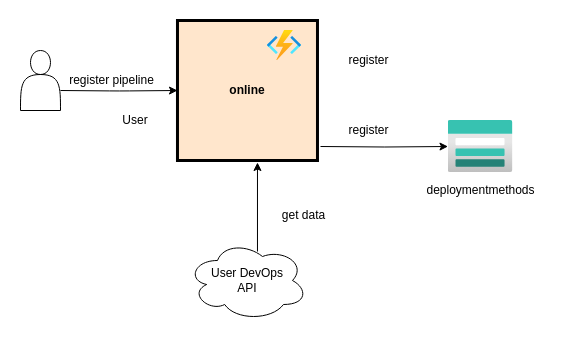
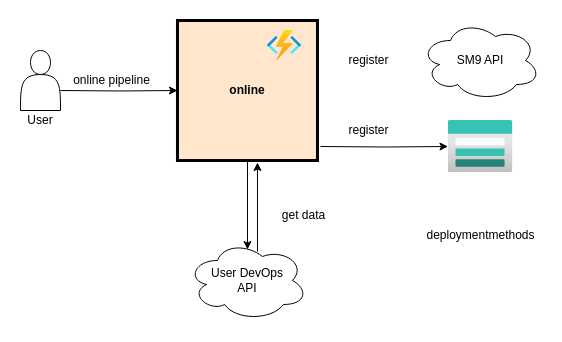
none -> (481, 61)
(112, 81) -> (112, 81)
(136, 121) -> (41, 121)
(481, 191) -> (481, 236)
none -> (247, 202)
